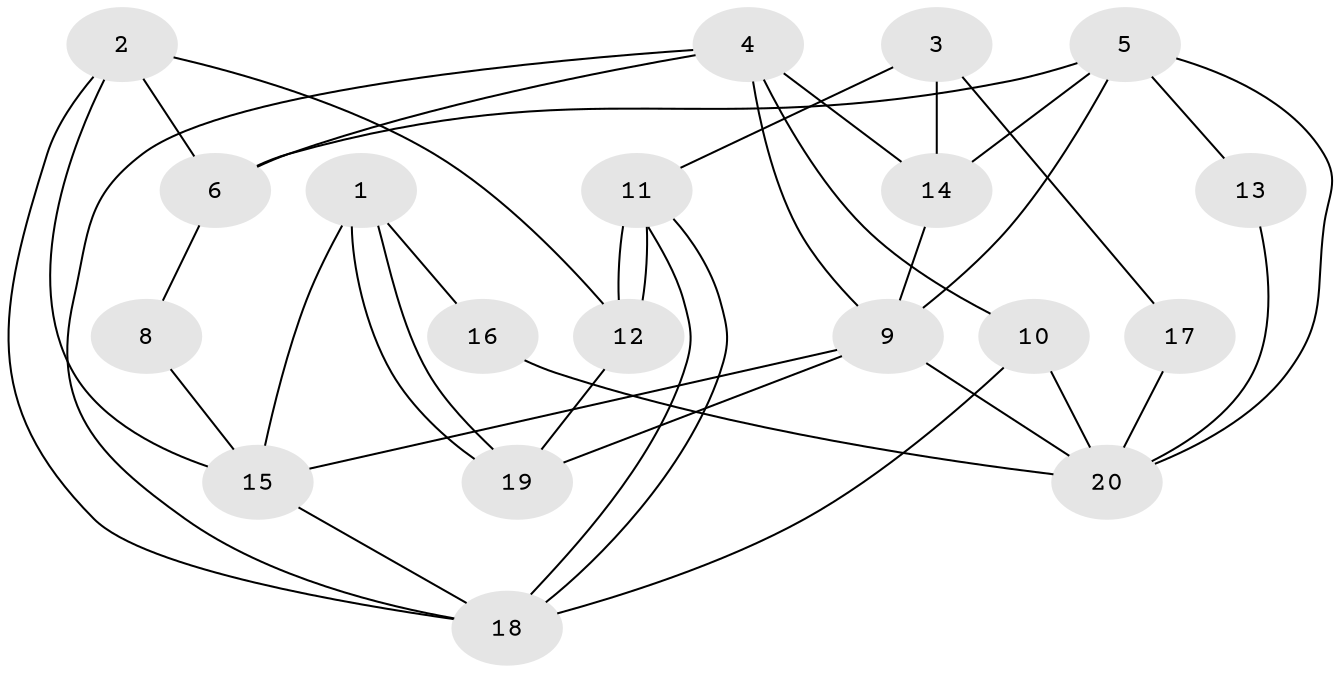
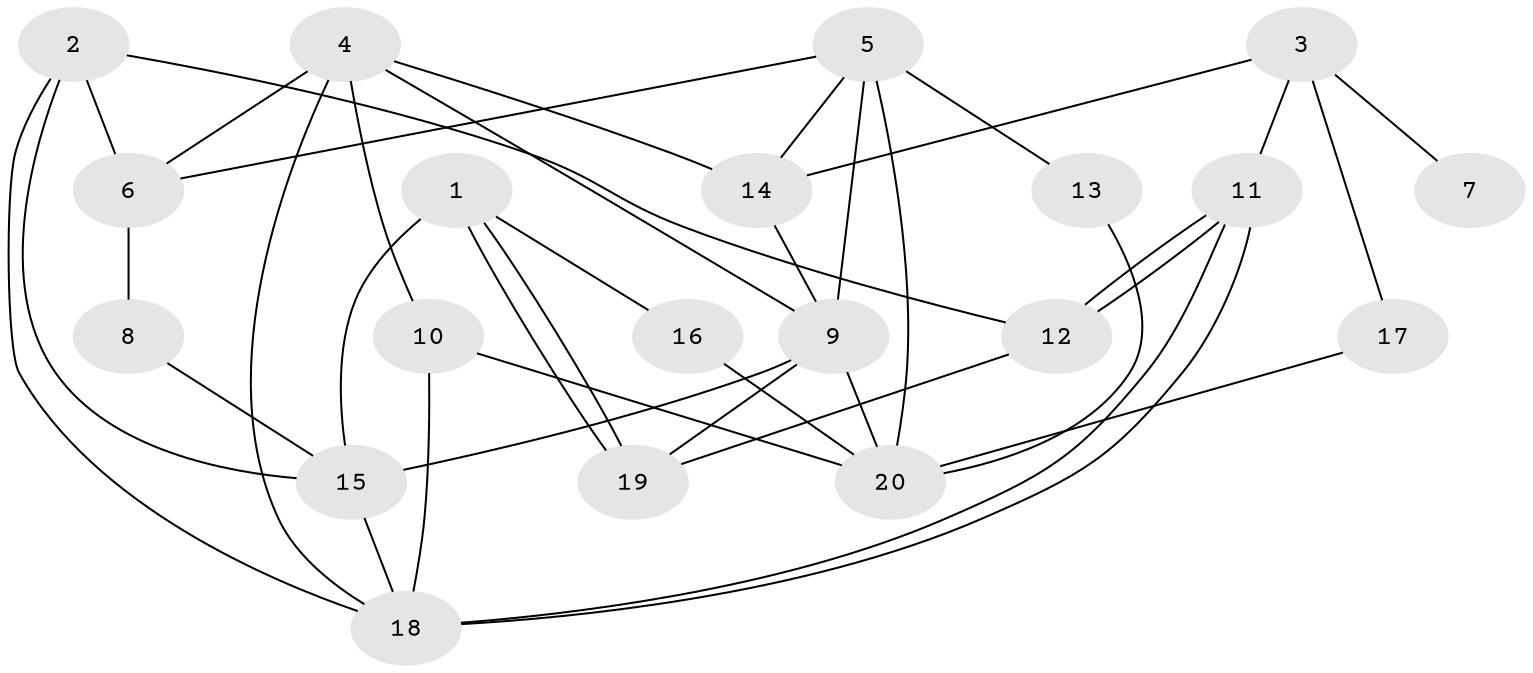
none -> (1470, 190)
